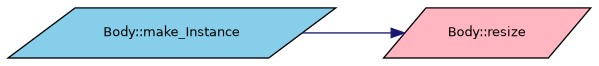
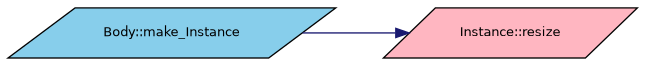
(487, 33) -> (510, 33)
